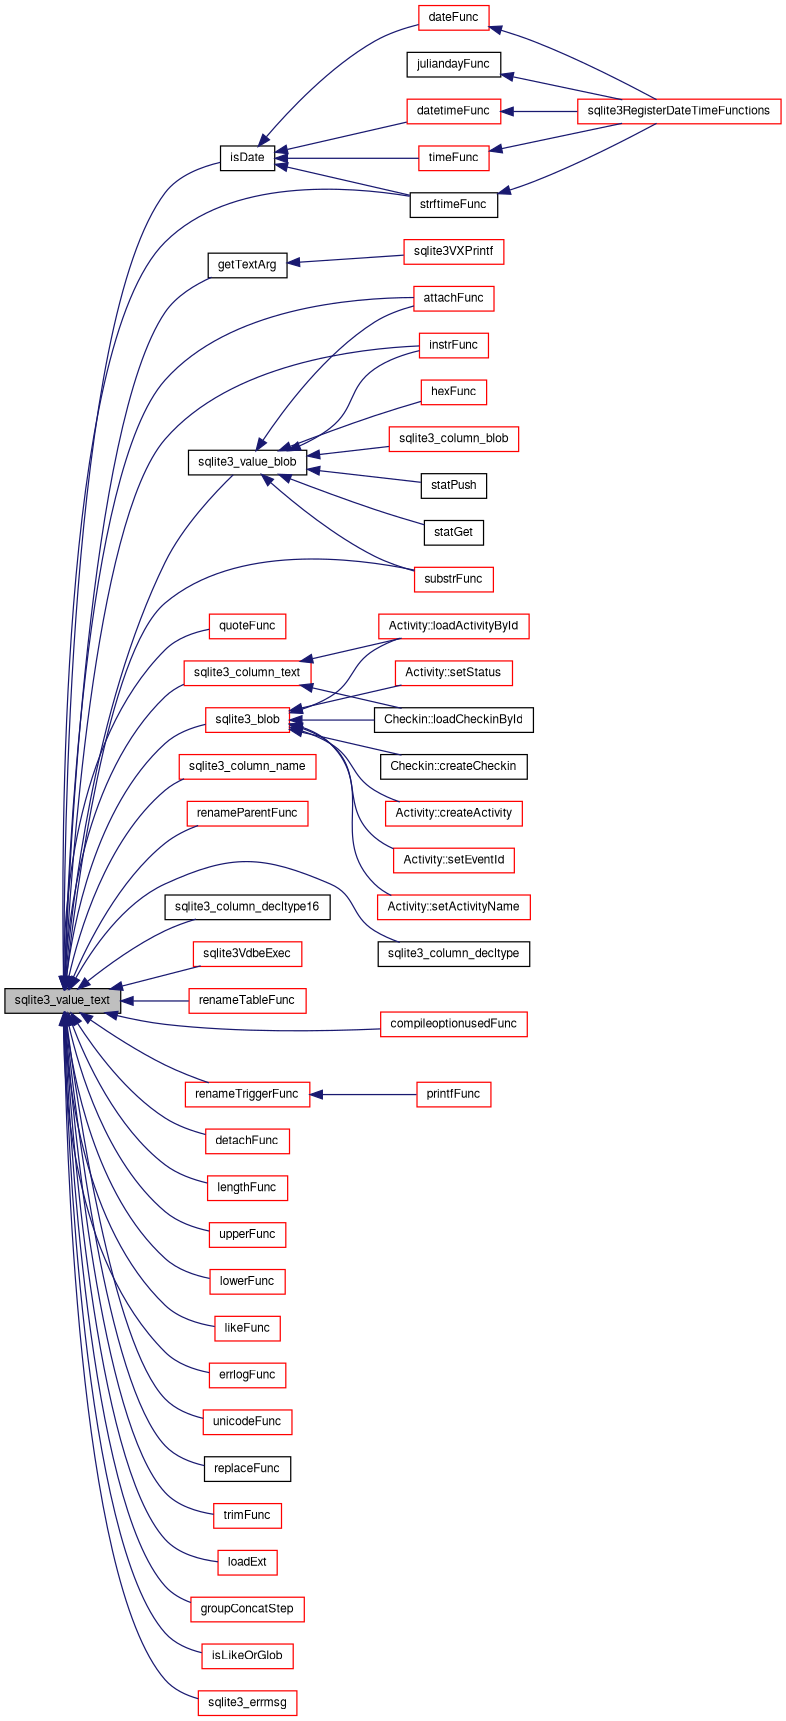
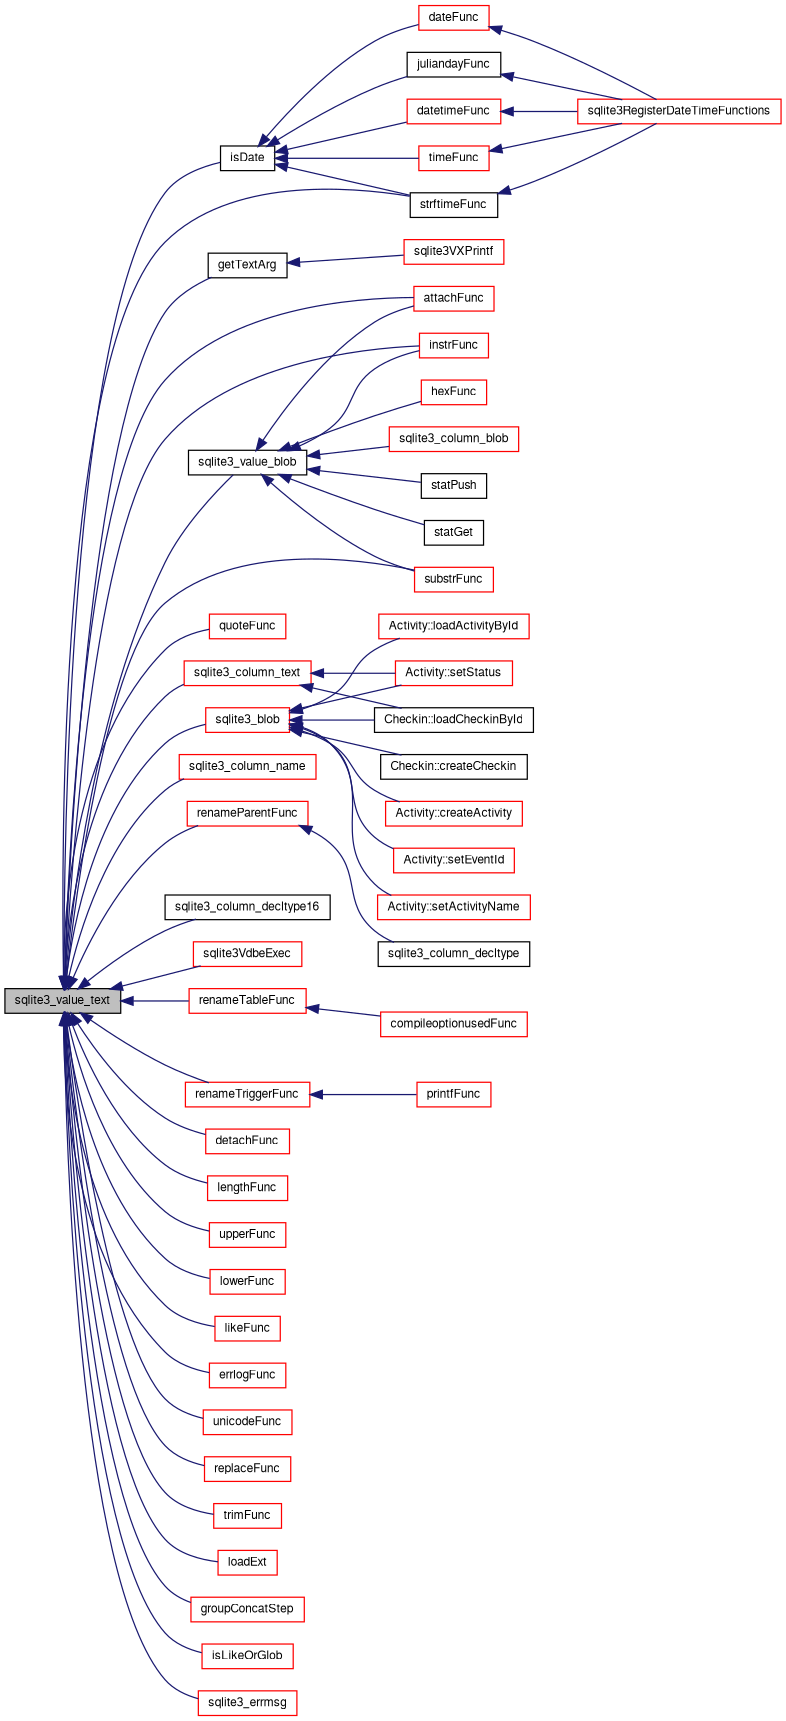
none -> (341, 104)
(357, 648) -> (361, 673)
(229, 863) -> (352, 887)
(248, 1030) -> (350, 1013)
(248, 1469) -> (248, 1469)
